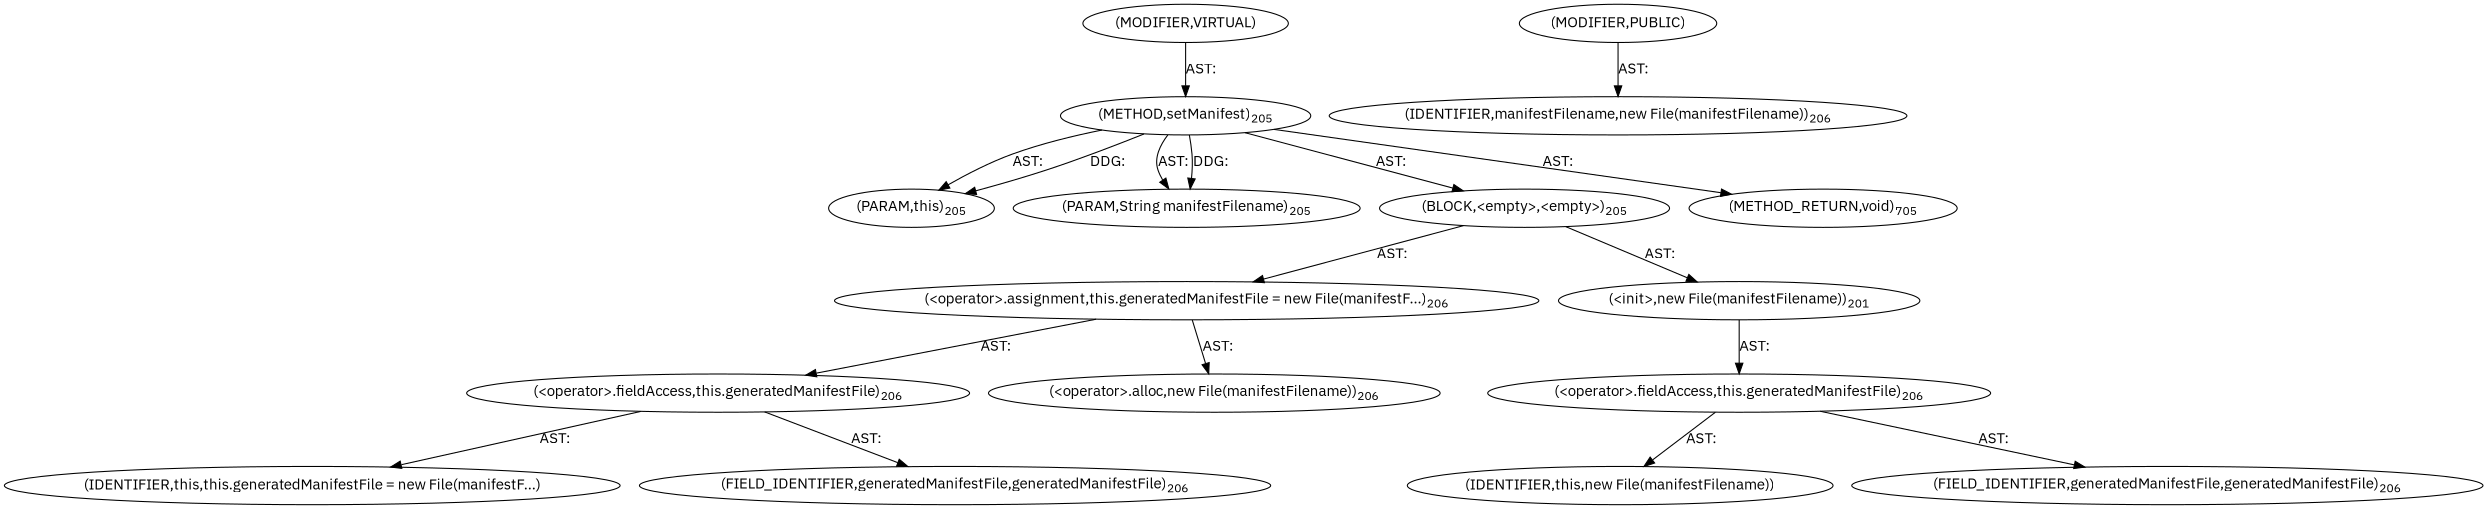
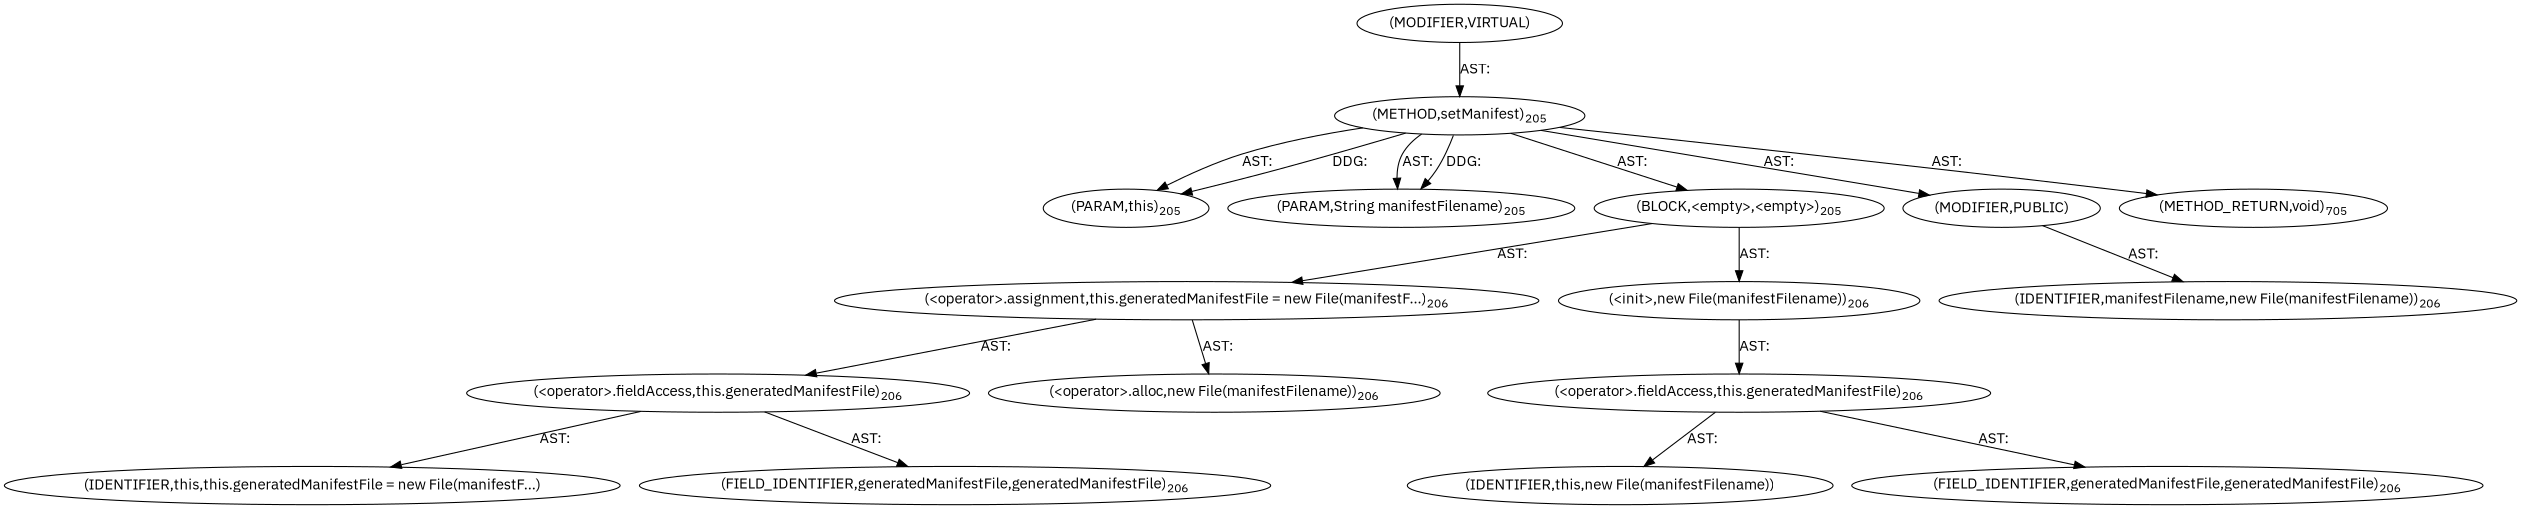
none -> (1730, 162)
(1859, 299) -> (1859, 299)
